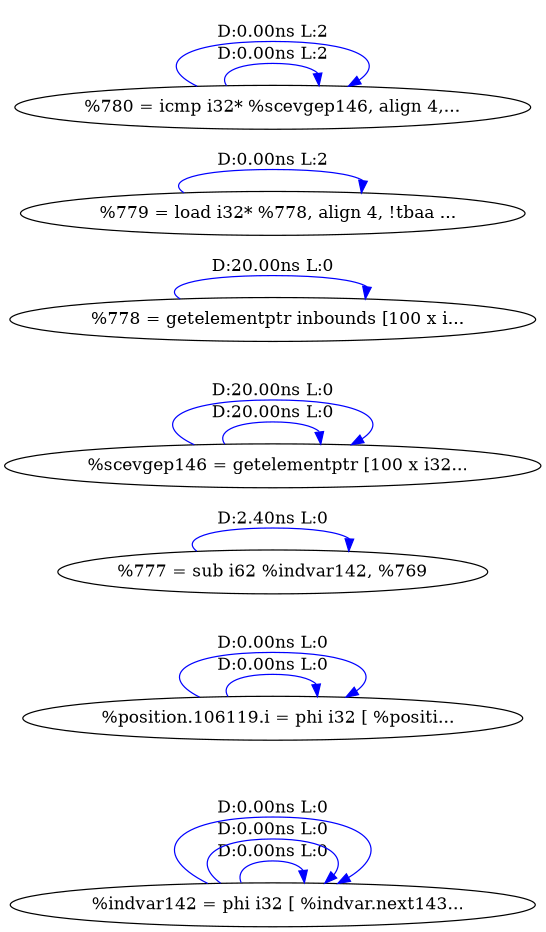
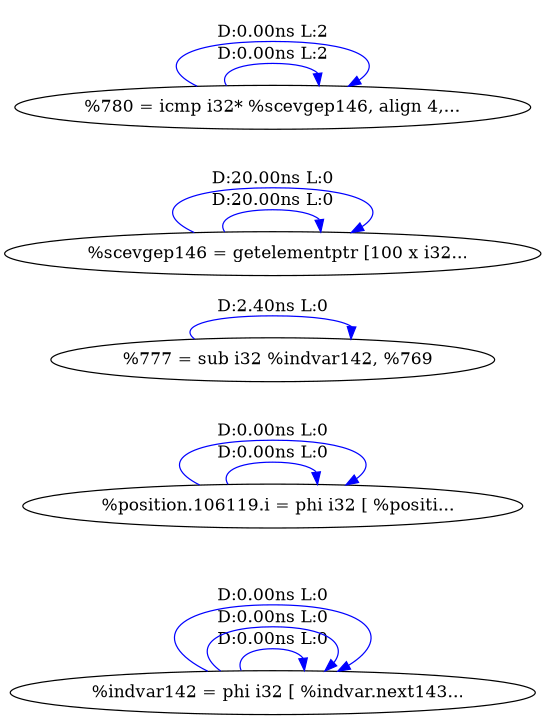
(273, 213) -> none
(273, 319) -> none
(273, 572) -> (273, 360)
